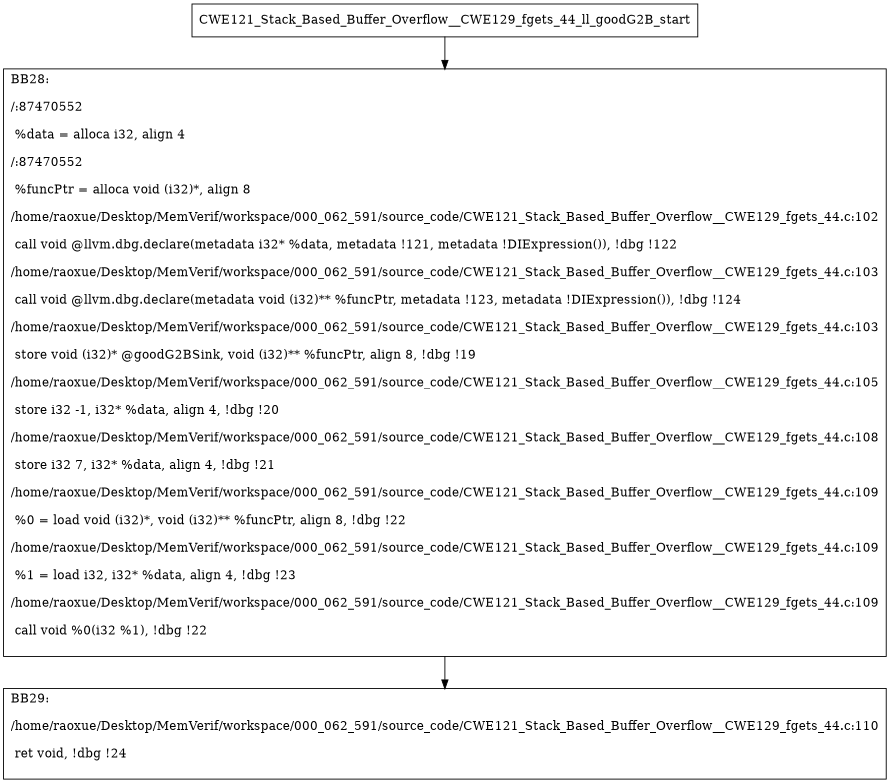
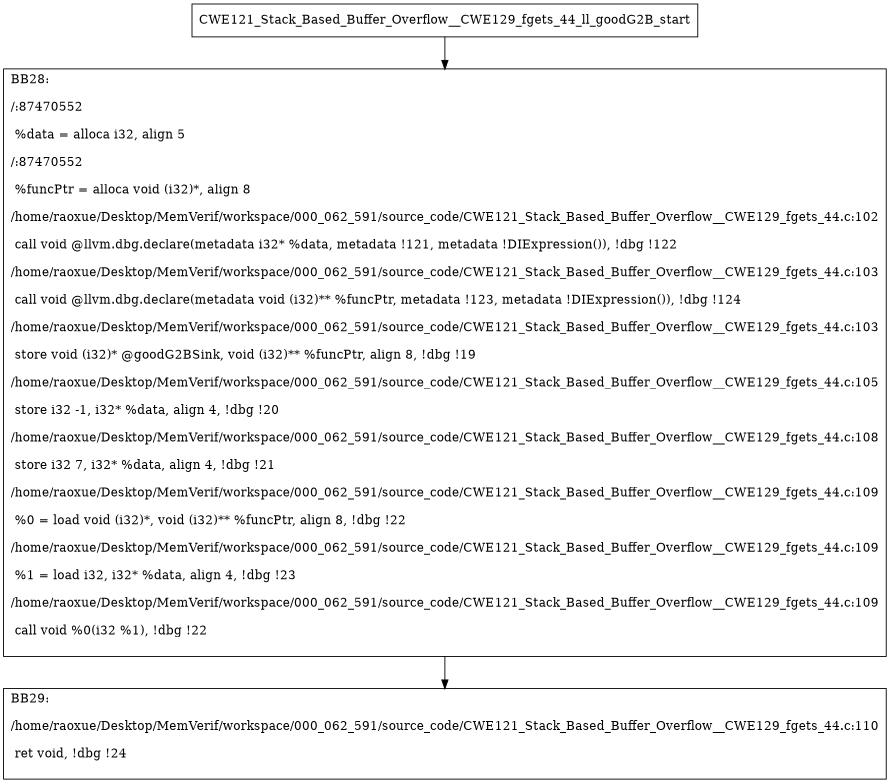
(98, 135) -> (98, 135)
